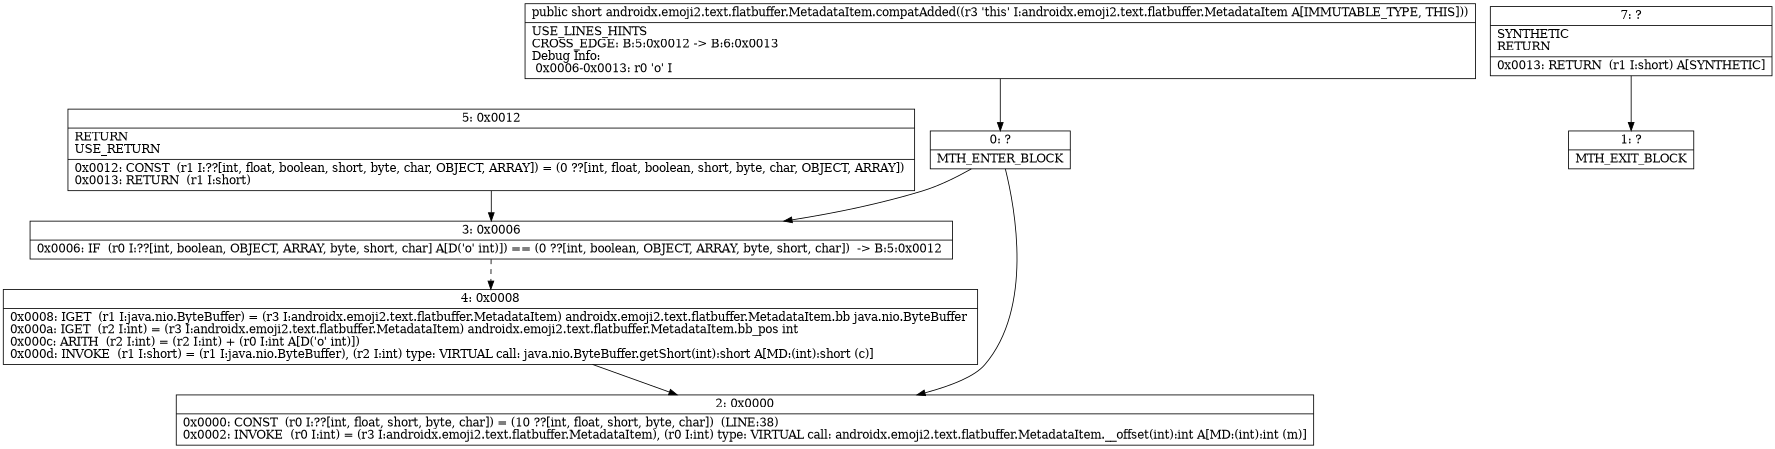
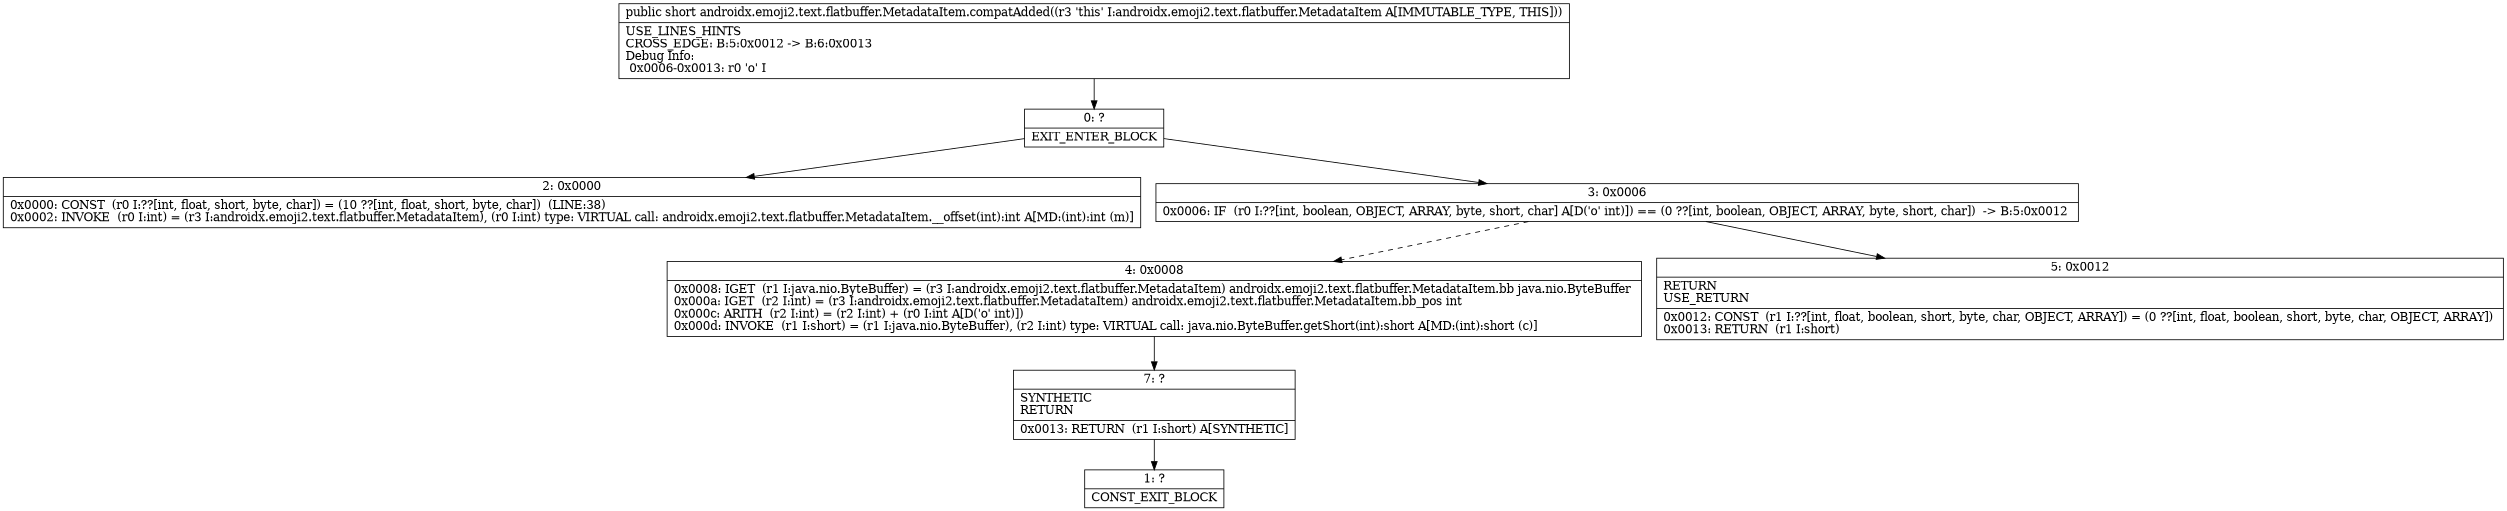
(1000, 159) -> (1094, 137)
(1631, 159) -> (1154, 498)
(491, 202) -> (1791, 239)
(631, 378) -> (1154, 349)
